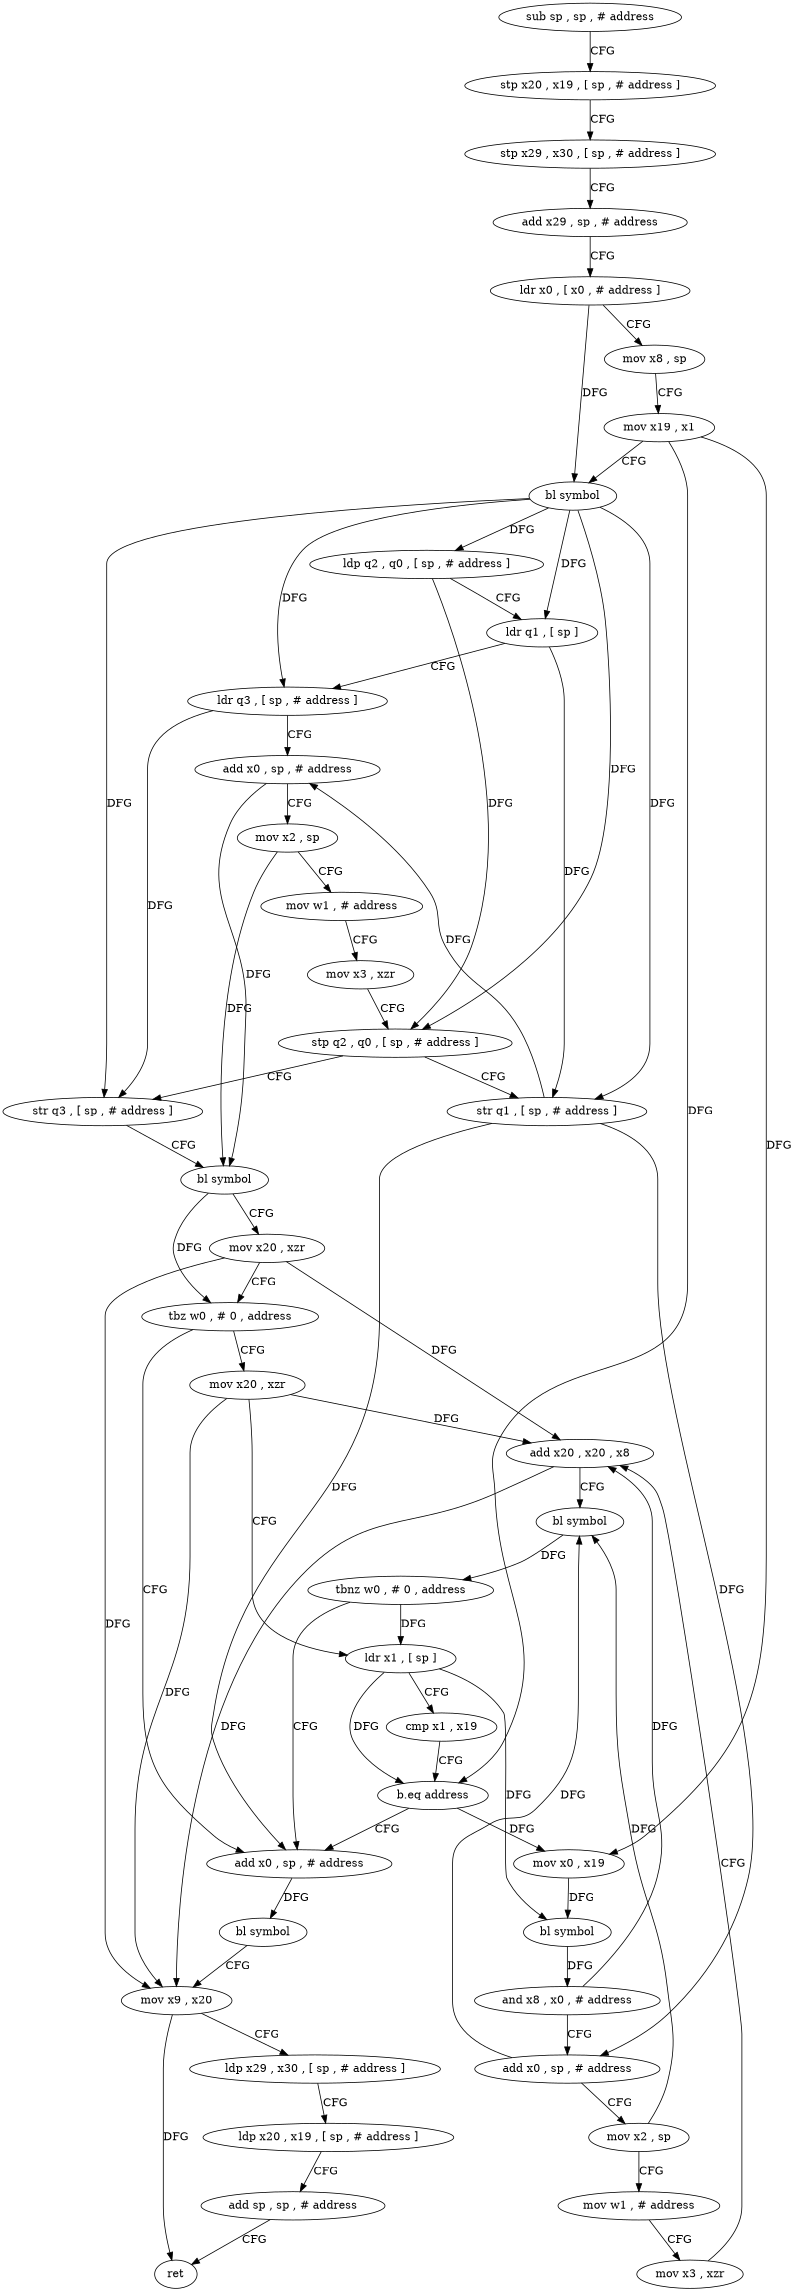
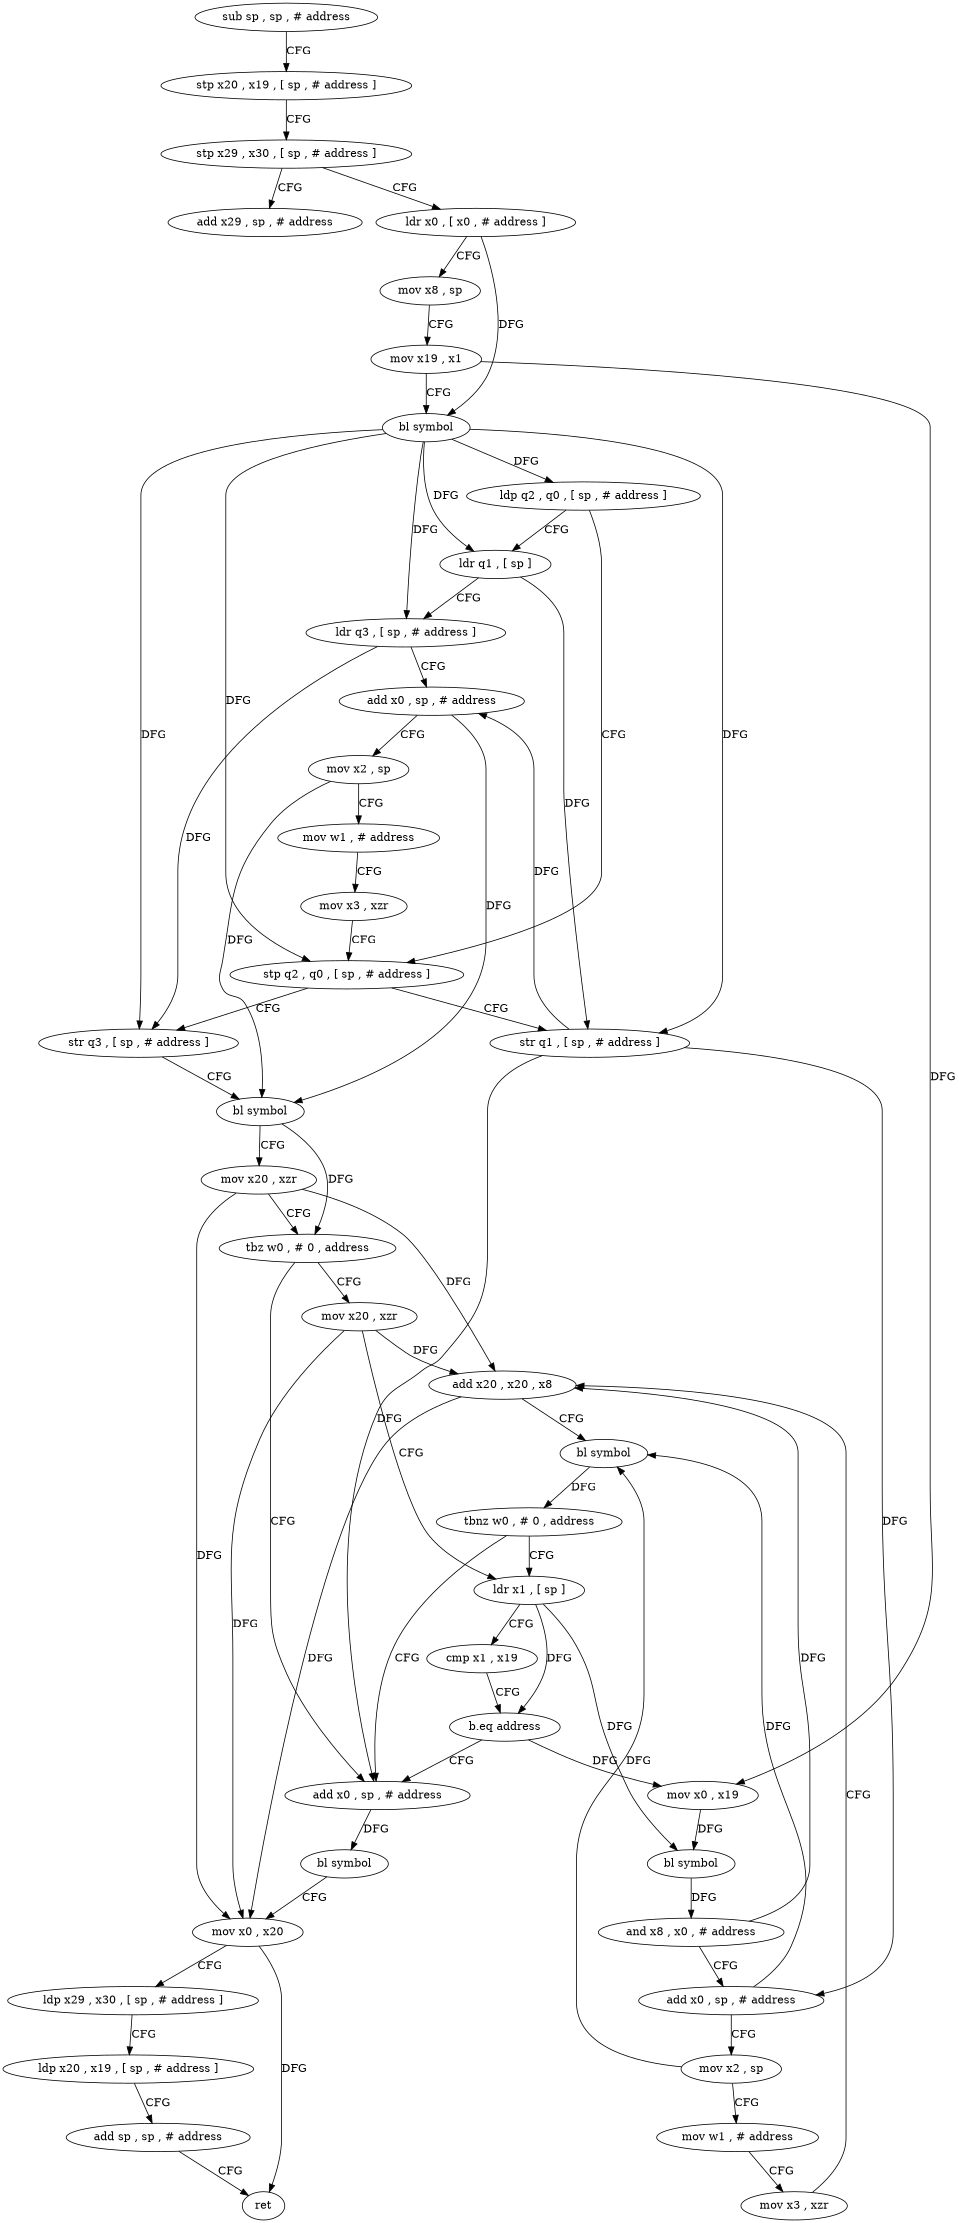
(590, 253) -> (378, 187)
(501, 804) -> (614, 735)
(688, 1173) -> none
(414, 1624) -> (542, 1556)
(177, 2001) -> (248, 1932)
